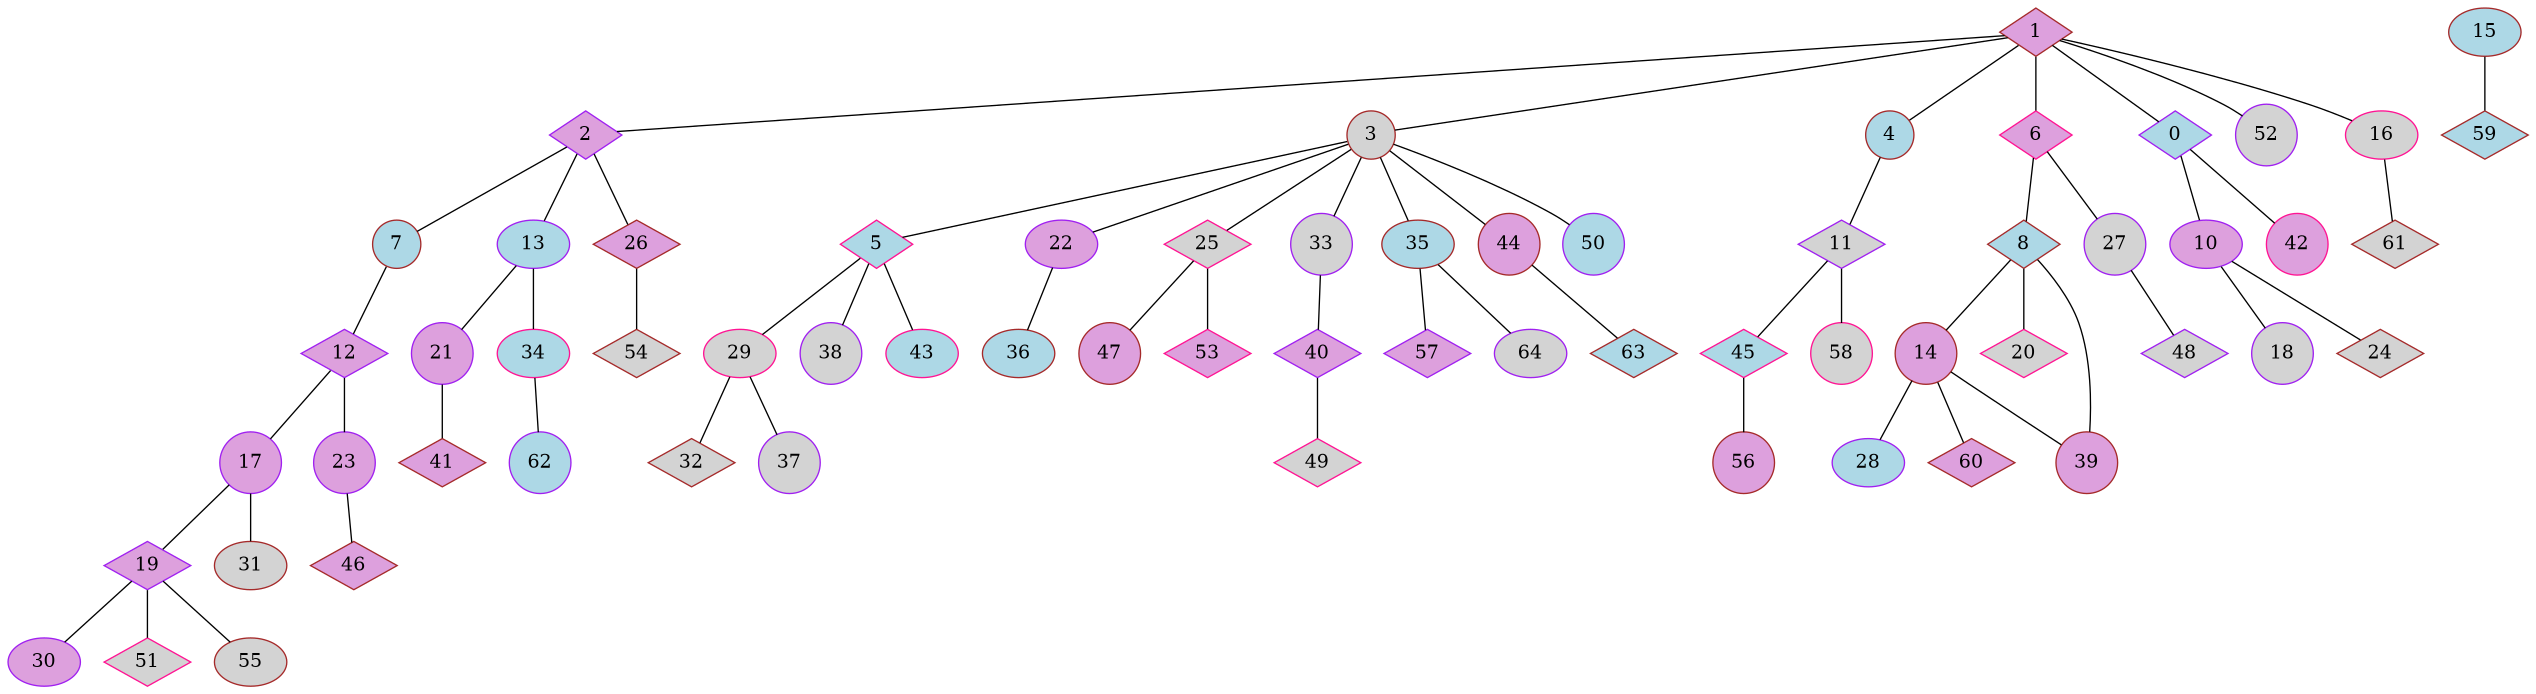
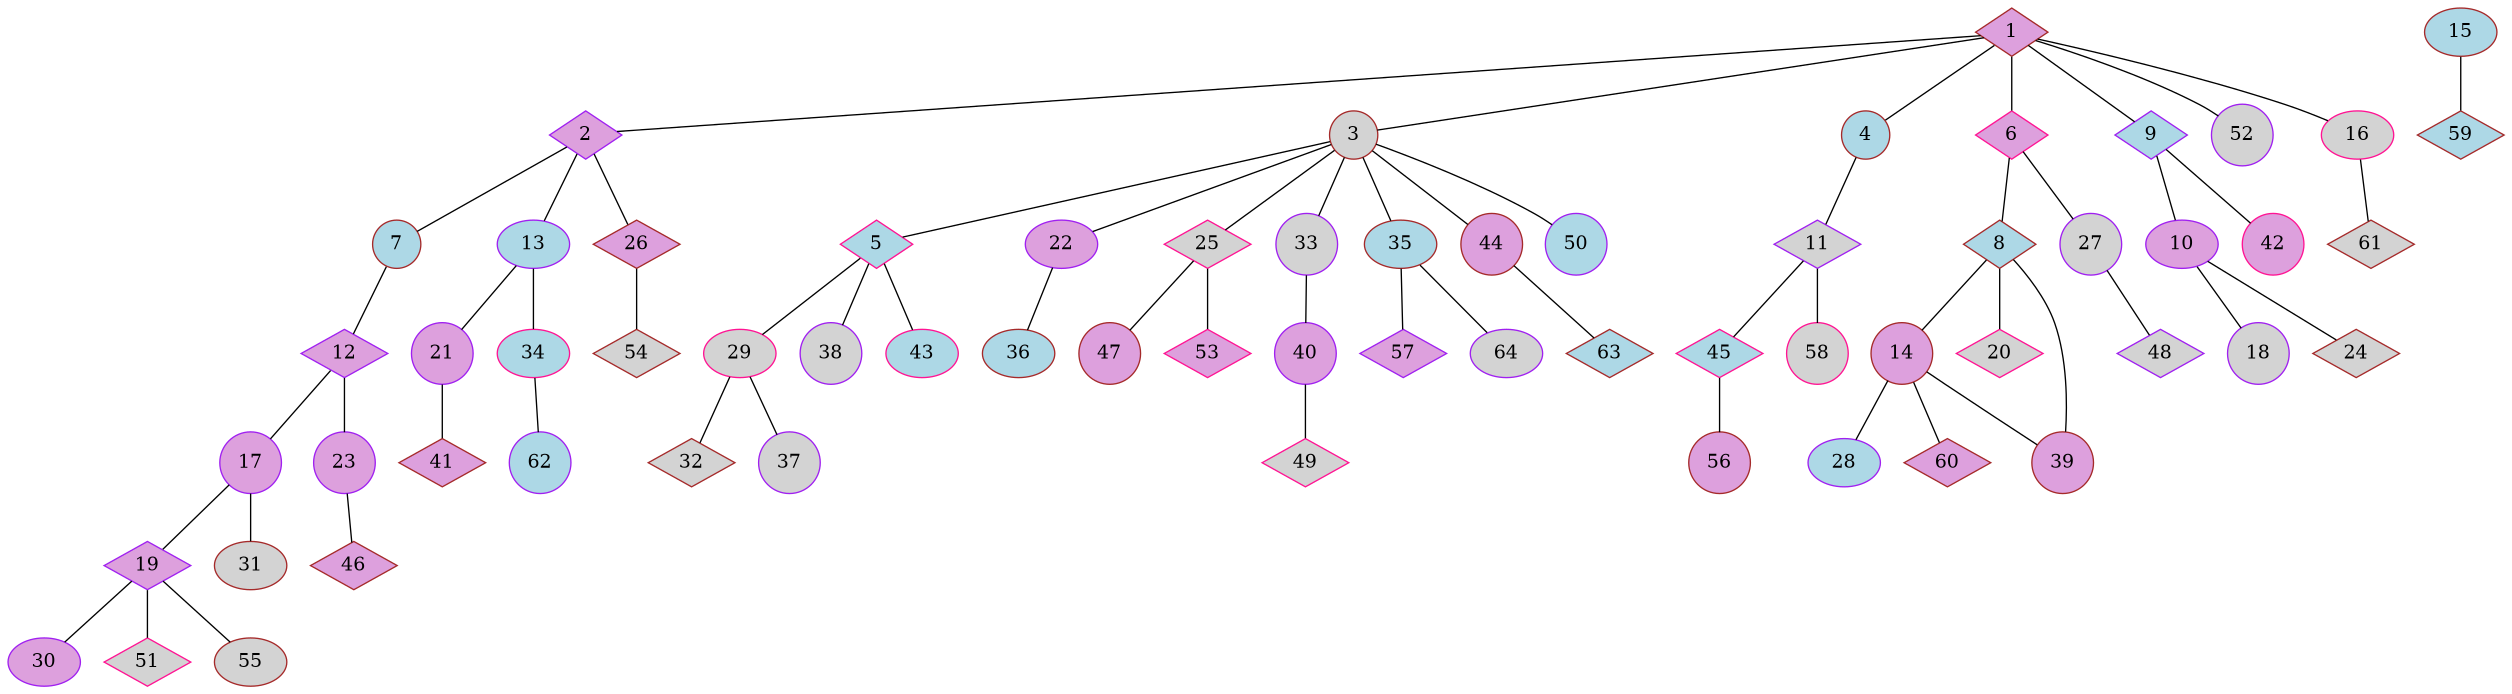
(2175, 135) -> (2151, 135)
(1317, 353) -> (1305, 353)
